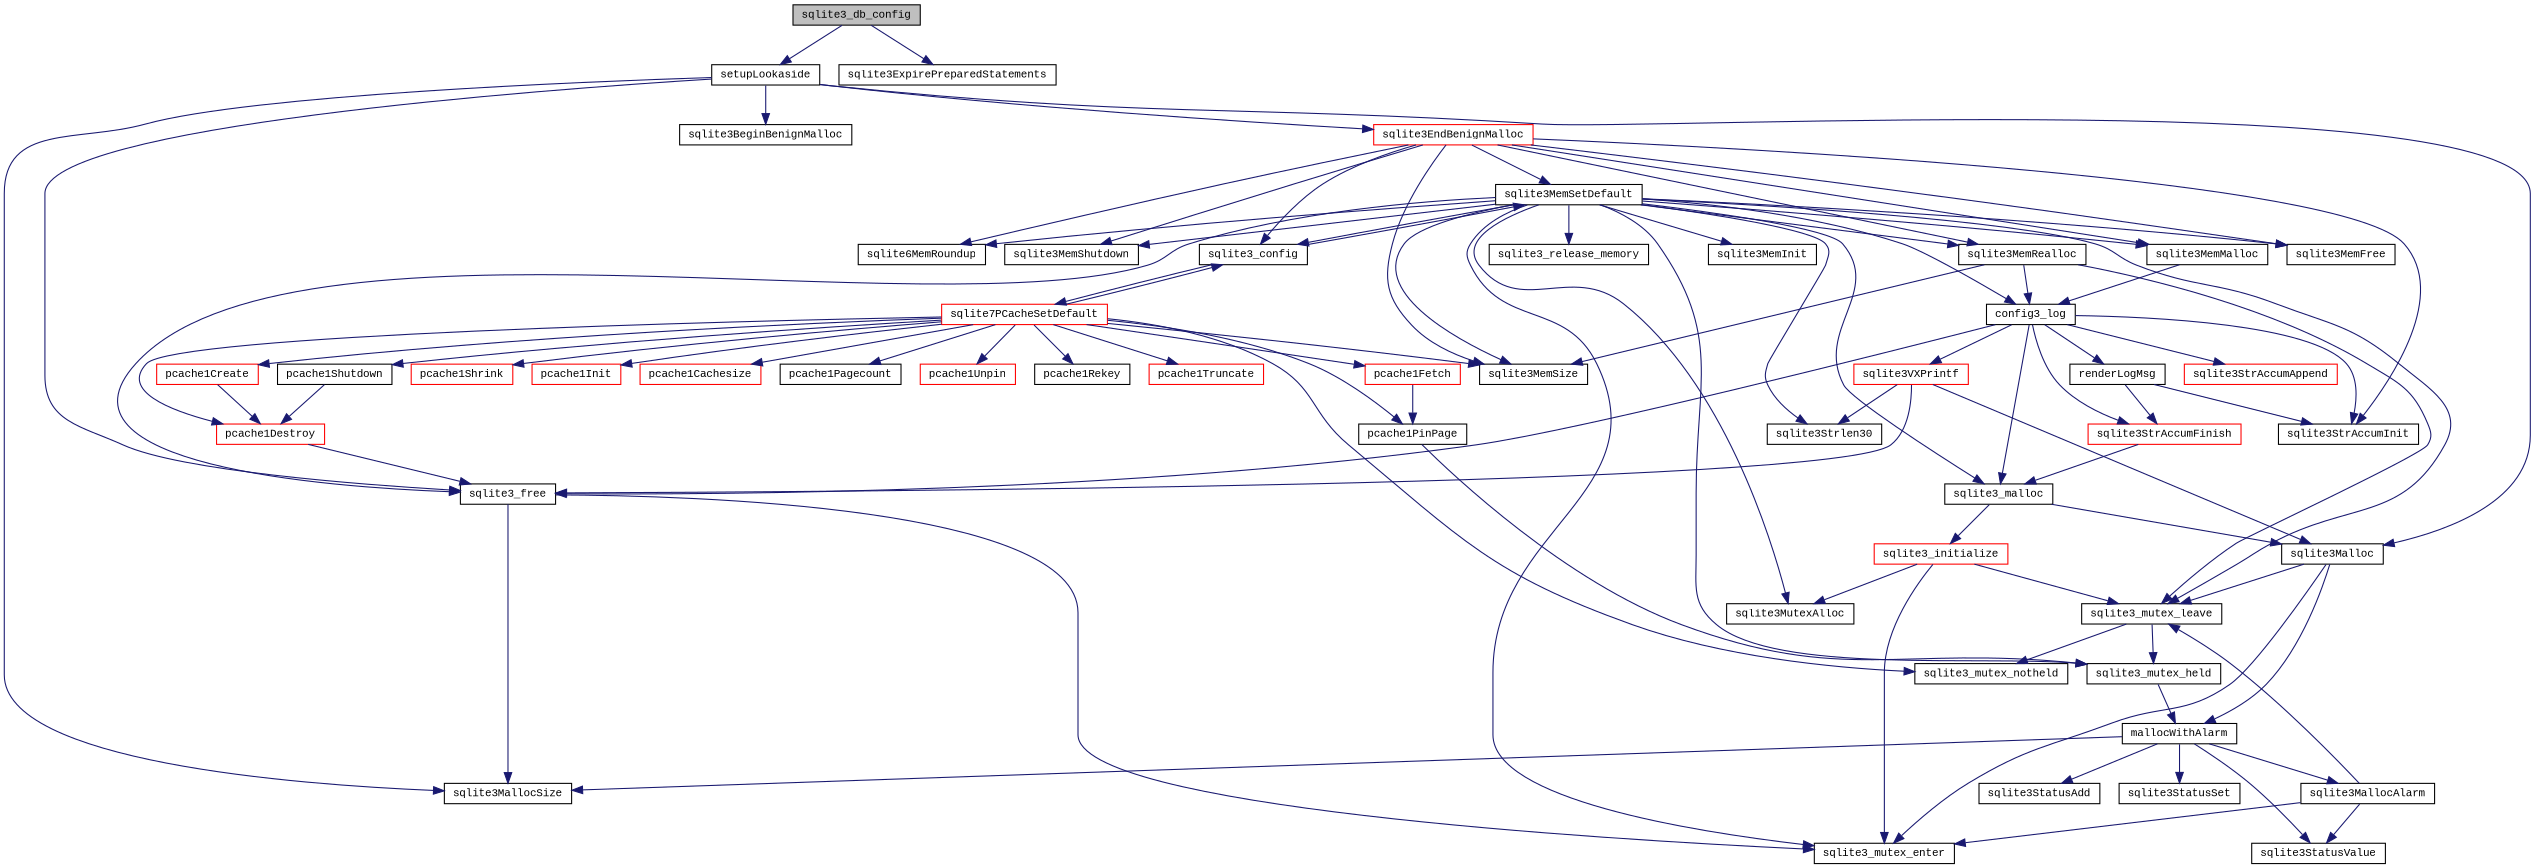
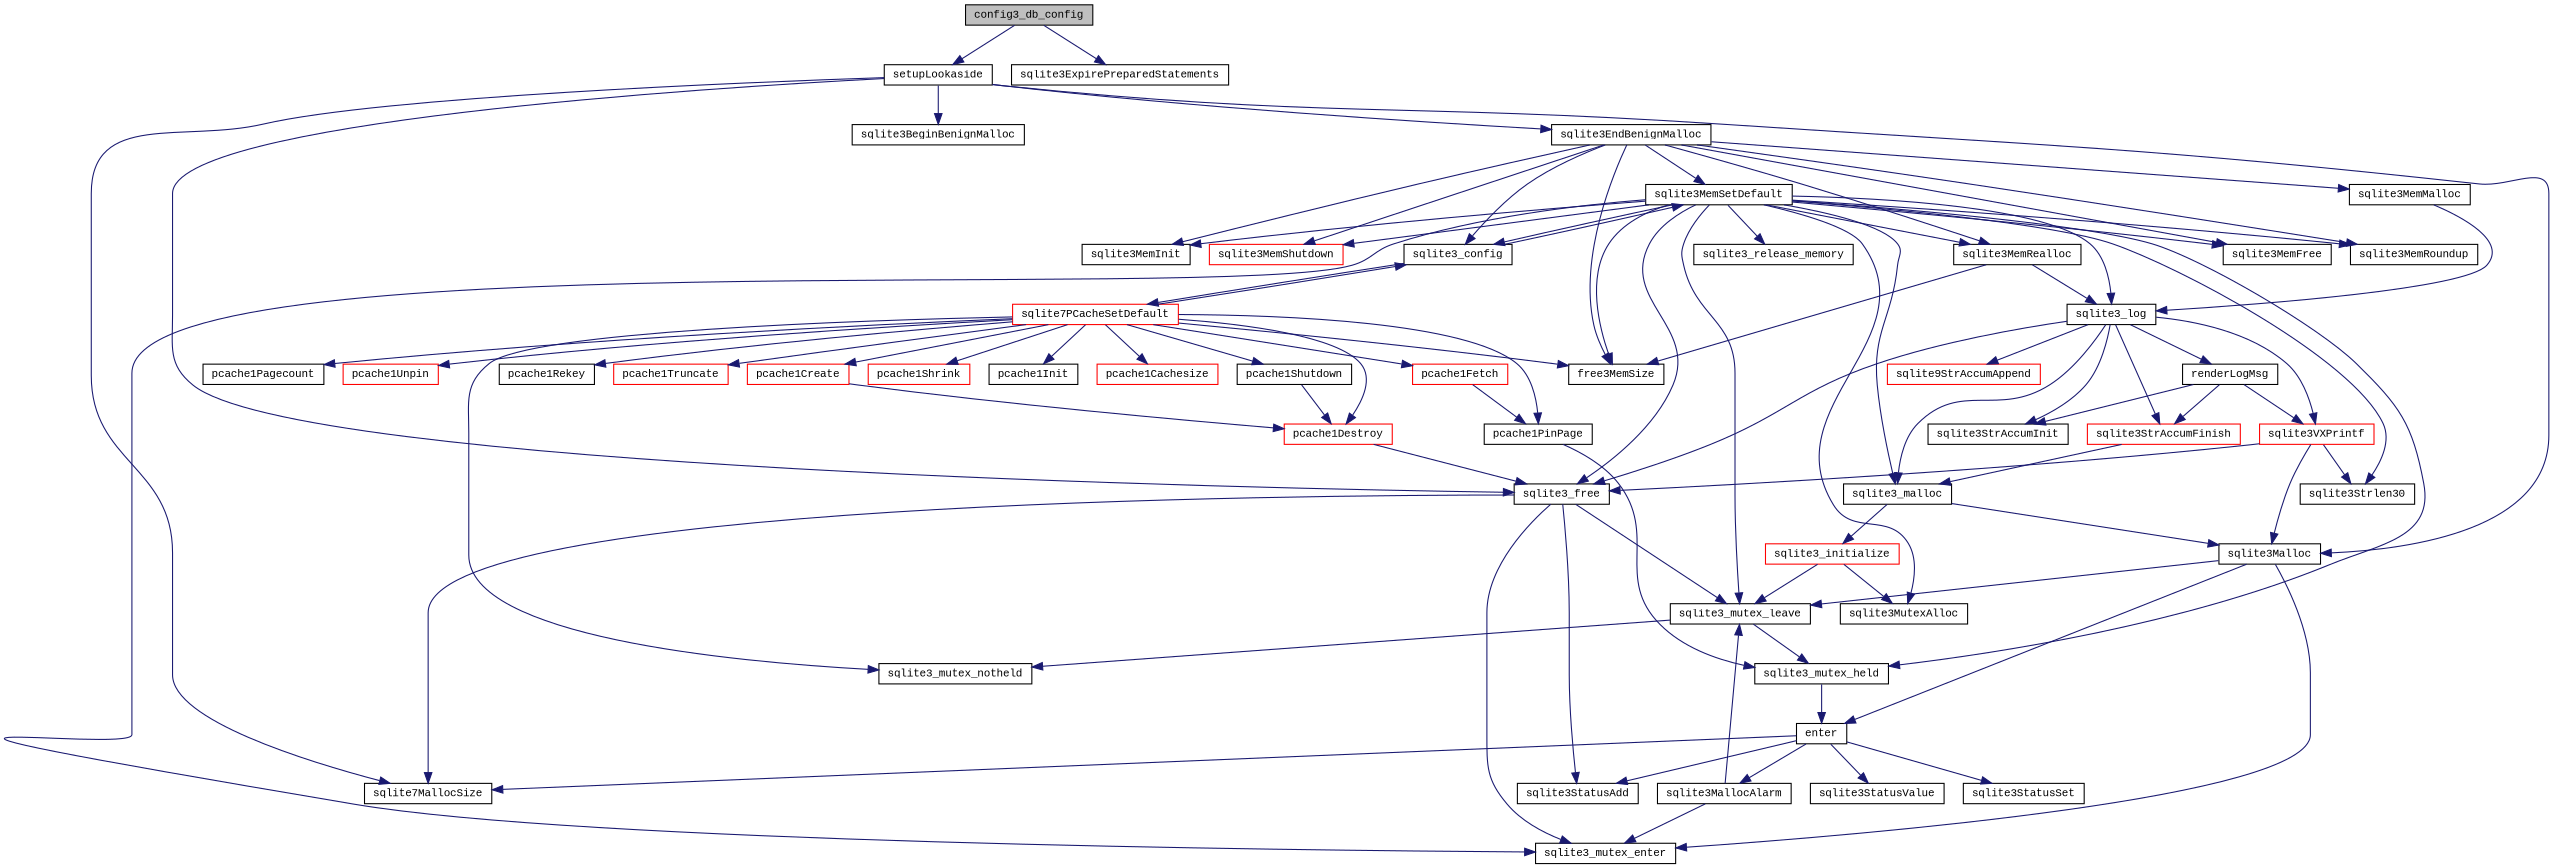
(857, 15) -> (1029, 15)
(1453, 135) -> (1631, 135)
(2068, 174) -> (1386, 192)
(1889, 221) -> none
(922, 255) -> (2414, 255)
(1072, 255) -> (1276, 255)
(2031, 314) -> (2111, 314)
(576, 374) -> (1033, 374)
(1534, 374) -> (1616, 374)
(2261, 374) -> (1964, 374)
(2409, 393) -> (1646, 551)
none -> (2269, 401)
none -> (1569, 638)
(1884, 692) -> none
(2180, 734) -> (1822, 734)
(508, 794) -> (428, 794)
(2347, 820) -> none
